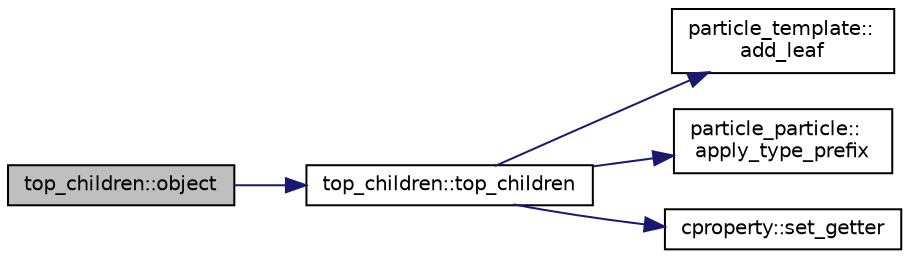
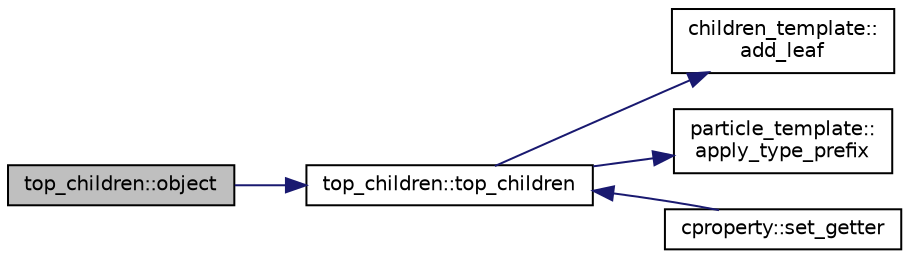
(783, 41) -> (783, 41)
(783, 141) -> (783, 141)
(579, 215) -> (666, 201)
